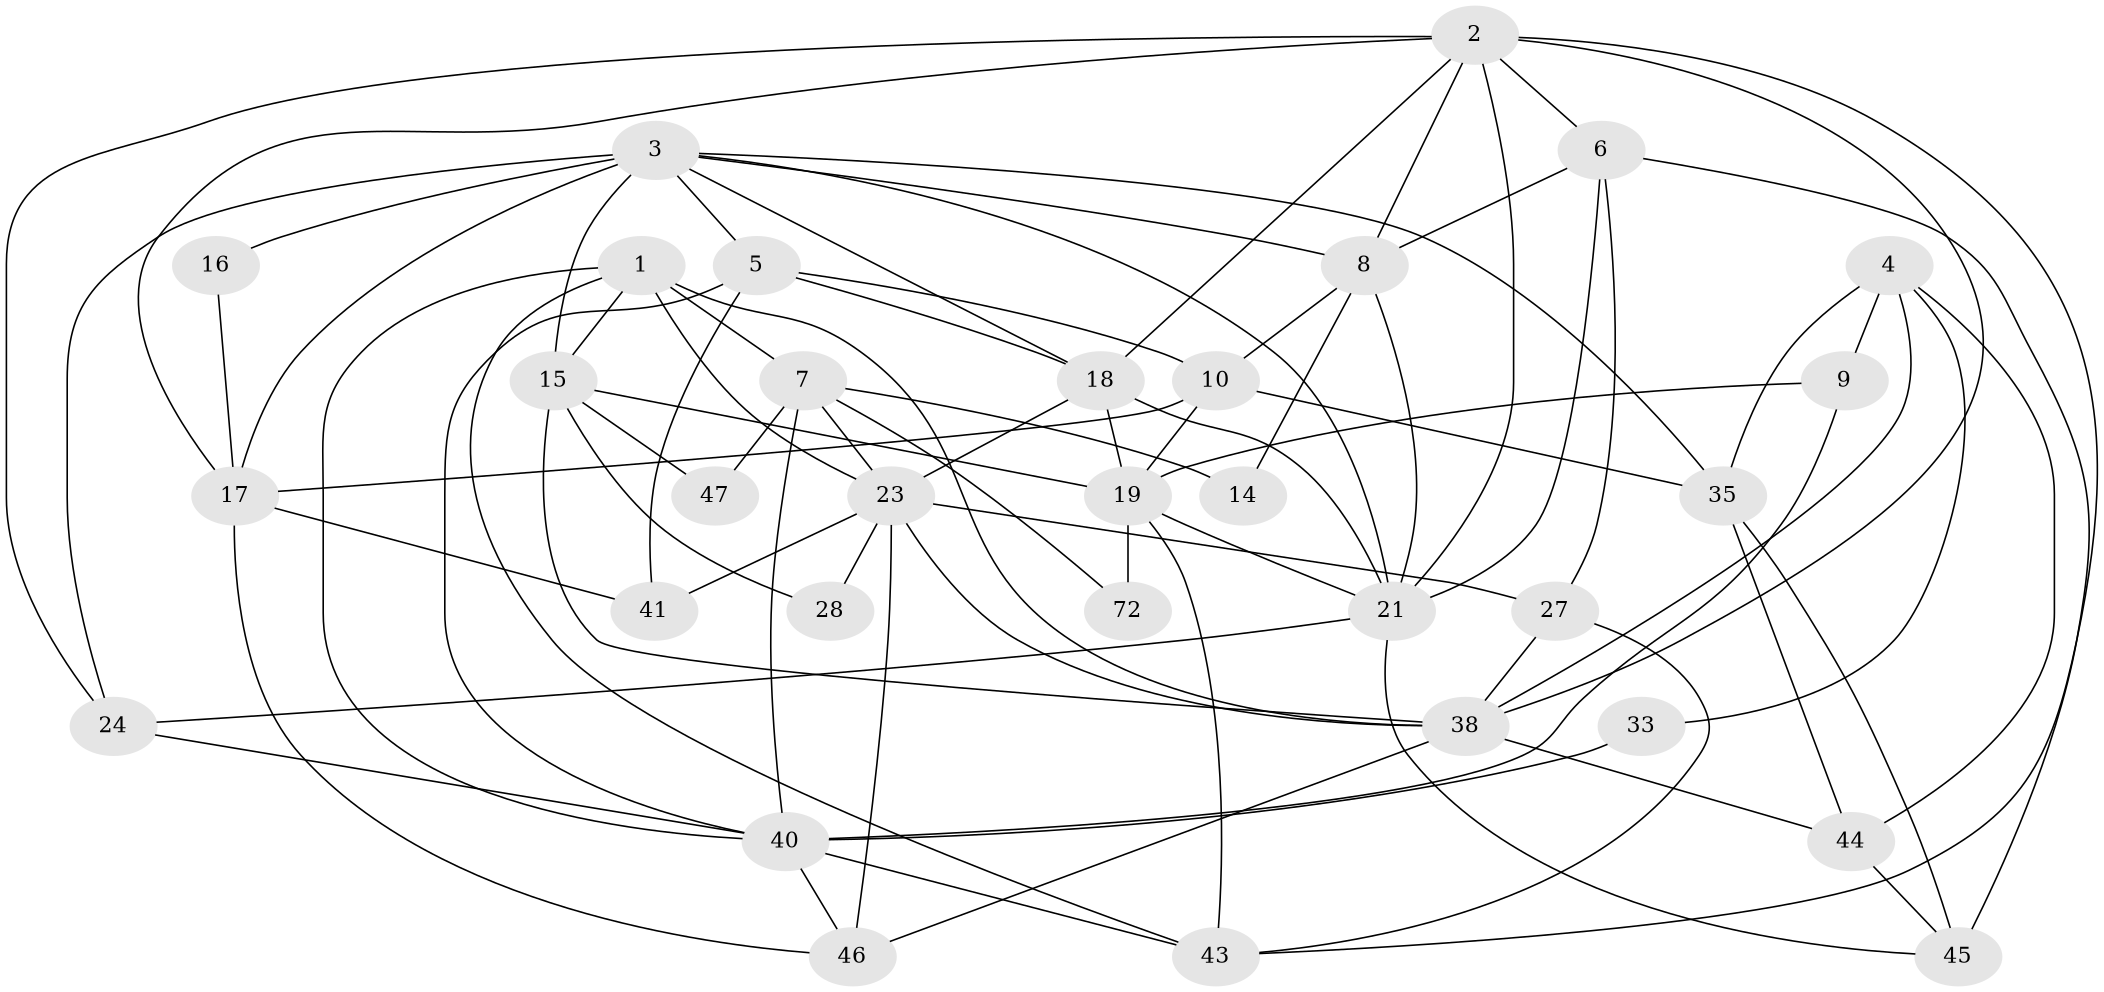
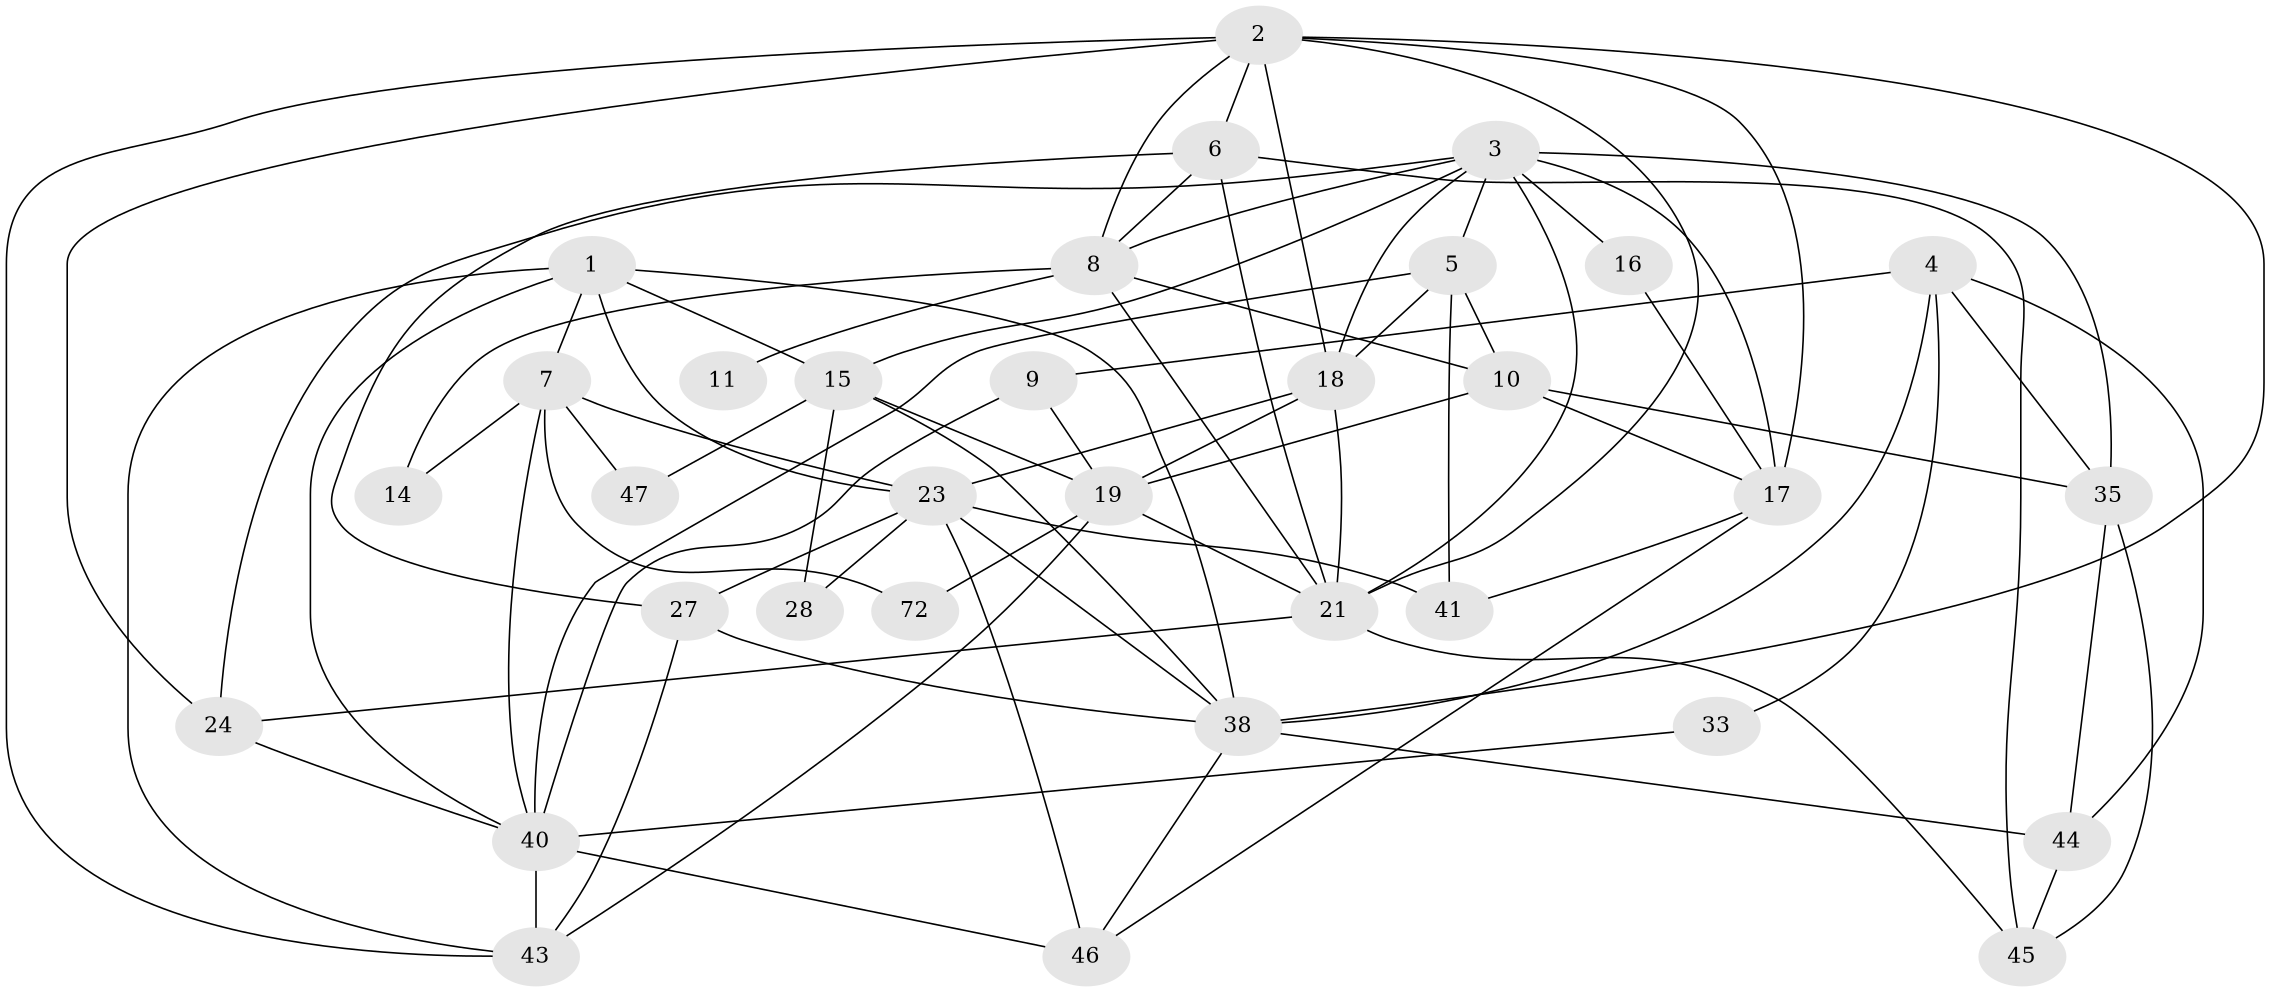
none -> (723, 381)
